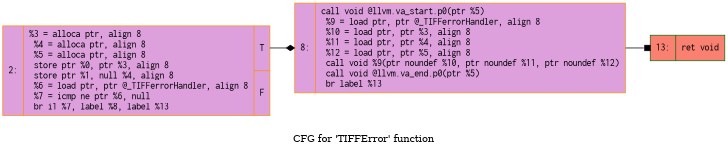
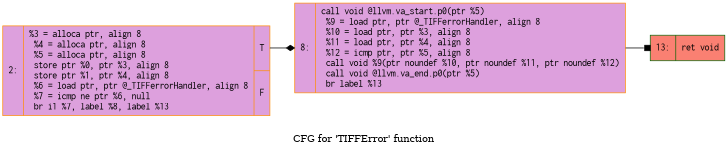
(396, 53) -> (396, 53)
(101, 76) -> (99, 76)
